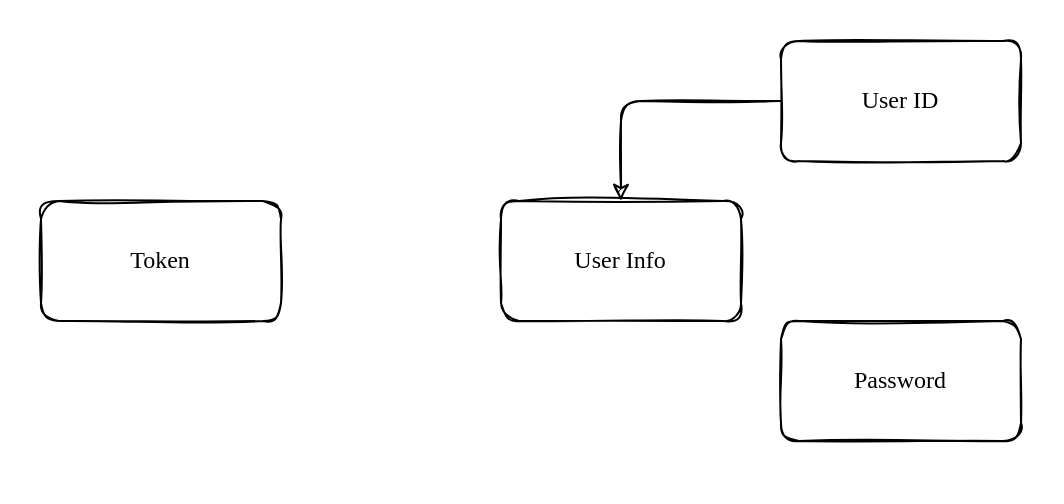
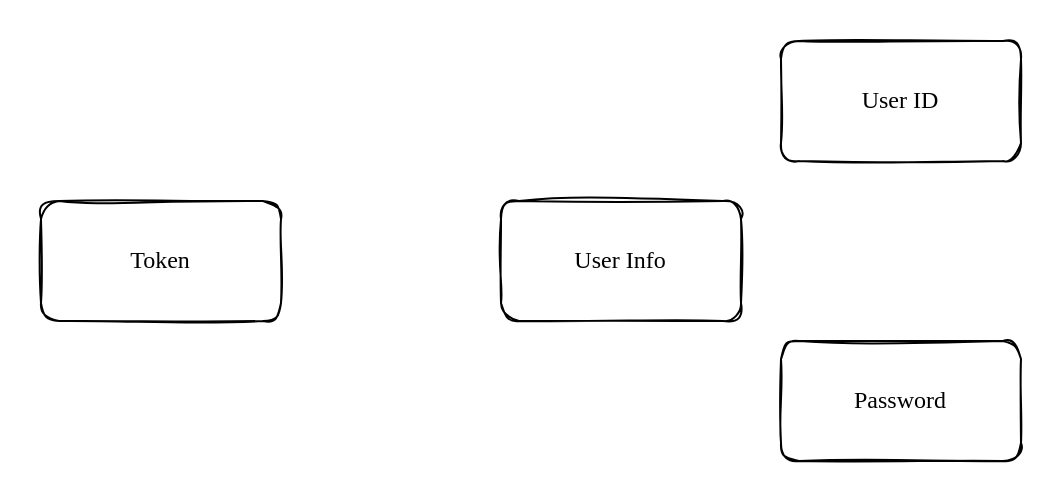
(663, 101) -> none
(901, 381) -> (901, 401)
